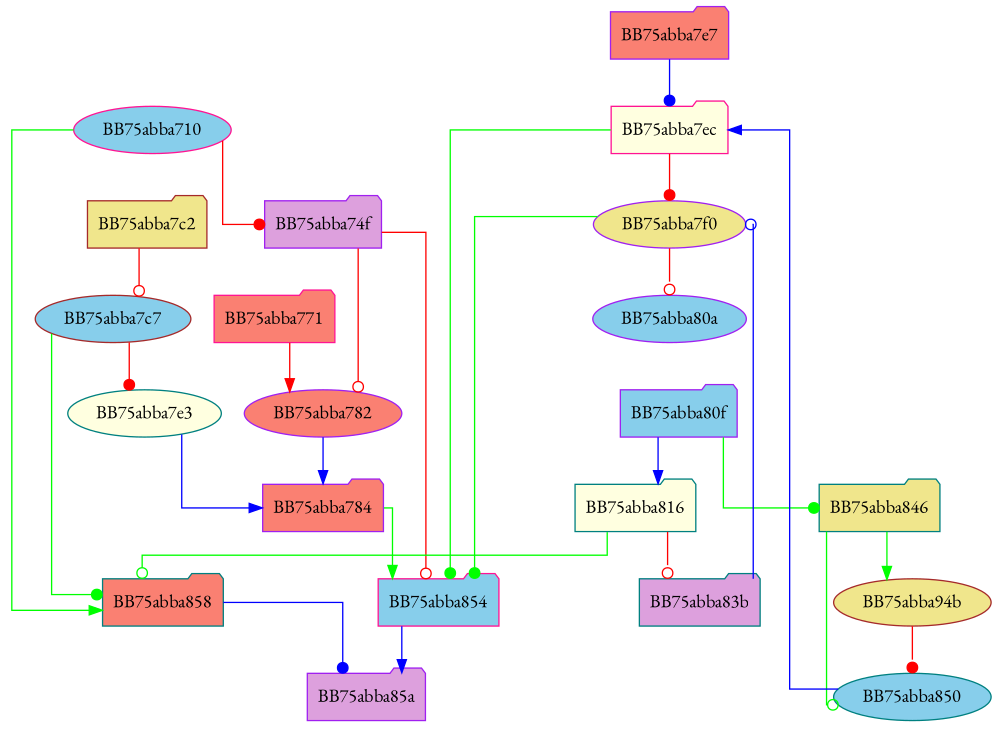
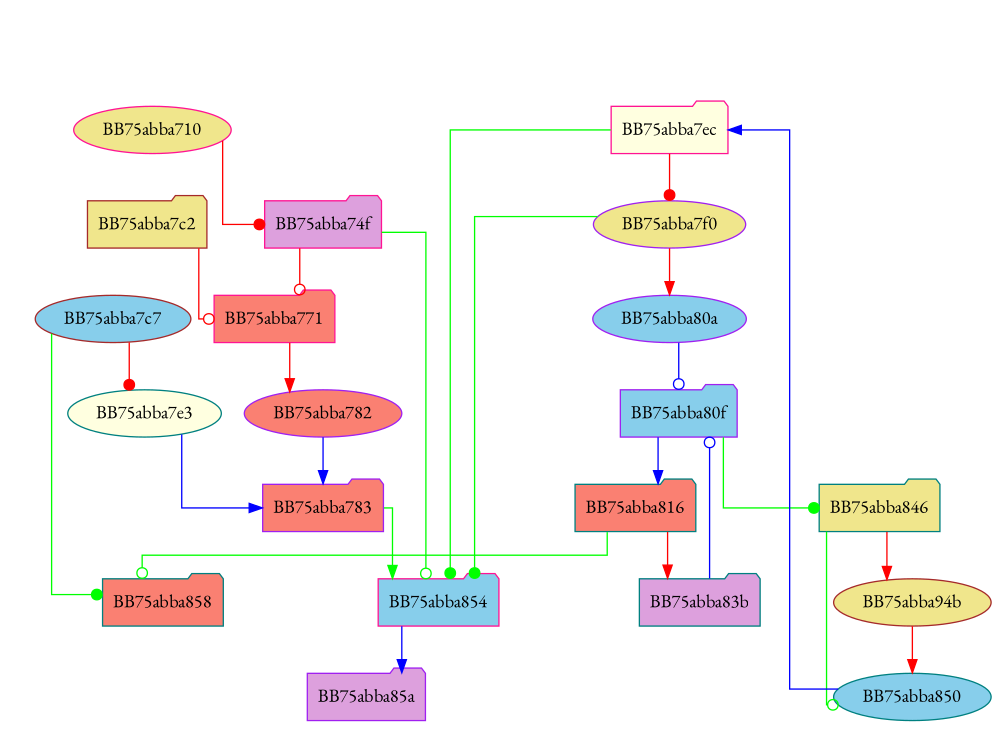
(670, 35) -> none
(152, 130) -> (152, 130)
(323, 224) -> (323, 224)
(670, 265) -> (670, 265)
(139, 267) -> (199, 286)
(358, 315) -> (300, 266)
none -> (679, 361)
(12, 378) -> none
(426, 378) -> (426, 378)
(753, 401) -> (710, 513)
(323, 508) -> (323, 508)
(635, 508) -> (635, 508)
(668, 548) -> (668, 548)
(887, 549) -> (887, 549)
(313, 602) -> none
(912, 643) -> (912, 643)
